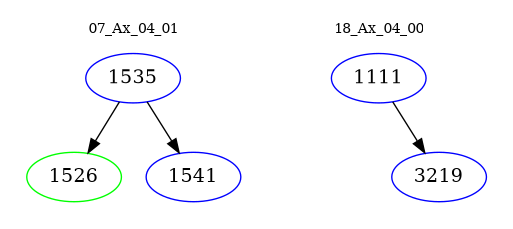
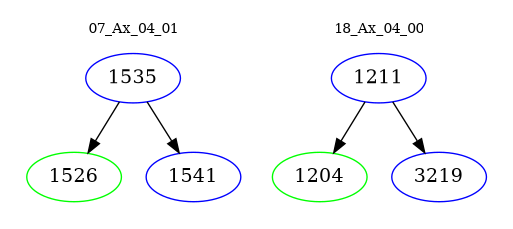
(379, 78) -> (379, 78)
none -> (320, 177)
